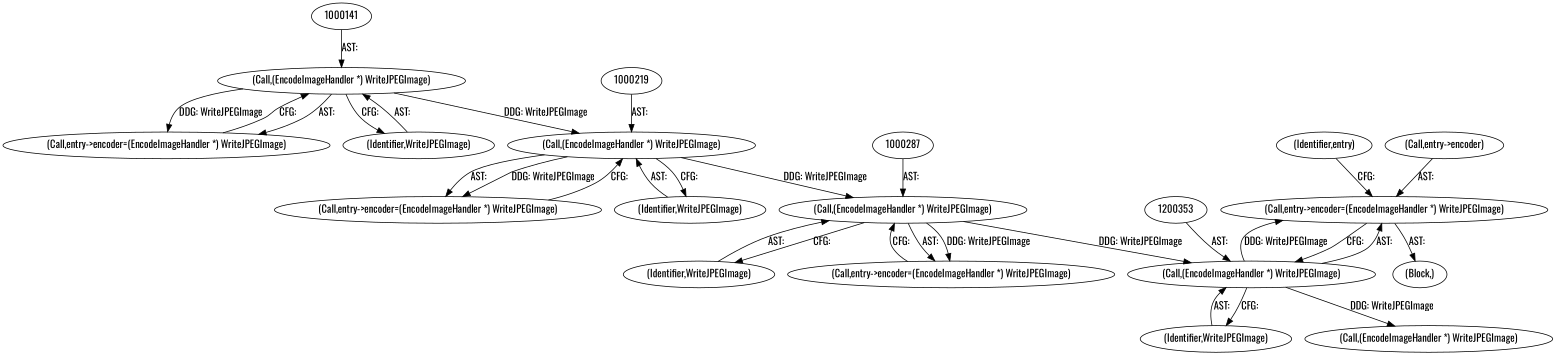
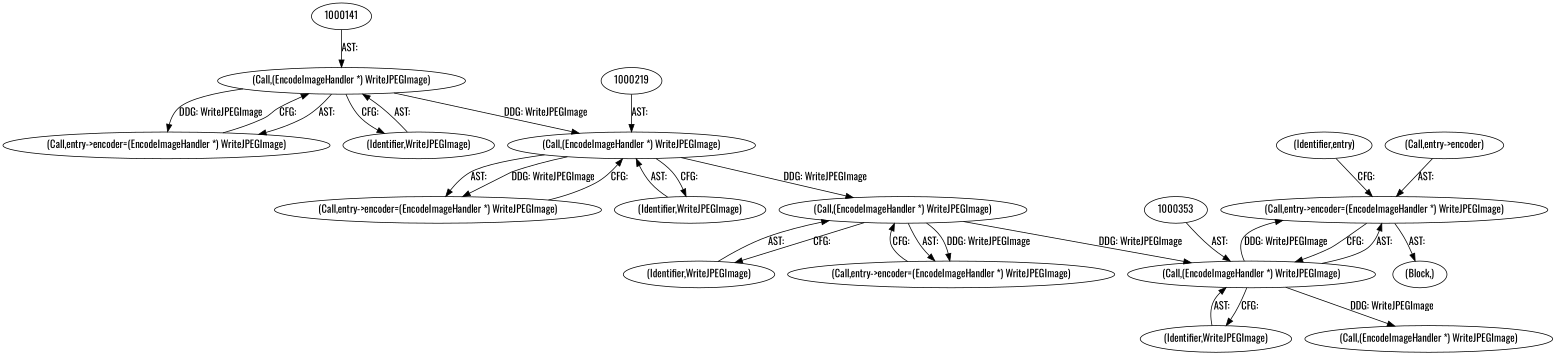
(903, 145) -> none
(1176, 210) -> (1176, 210)
